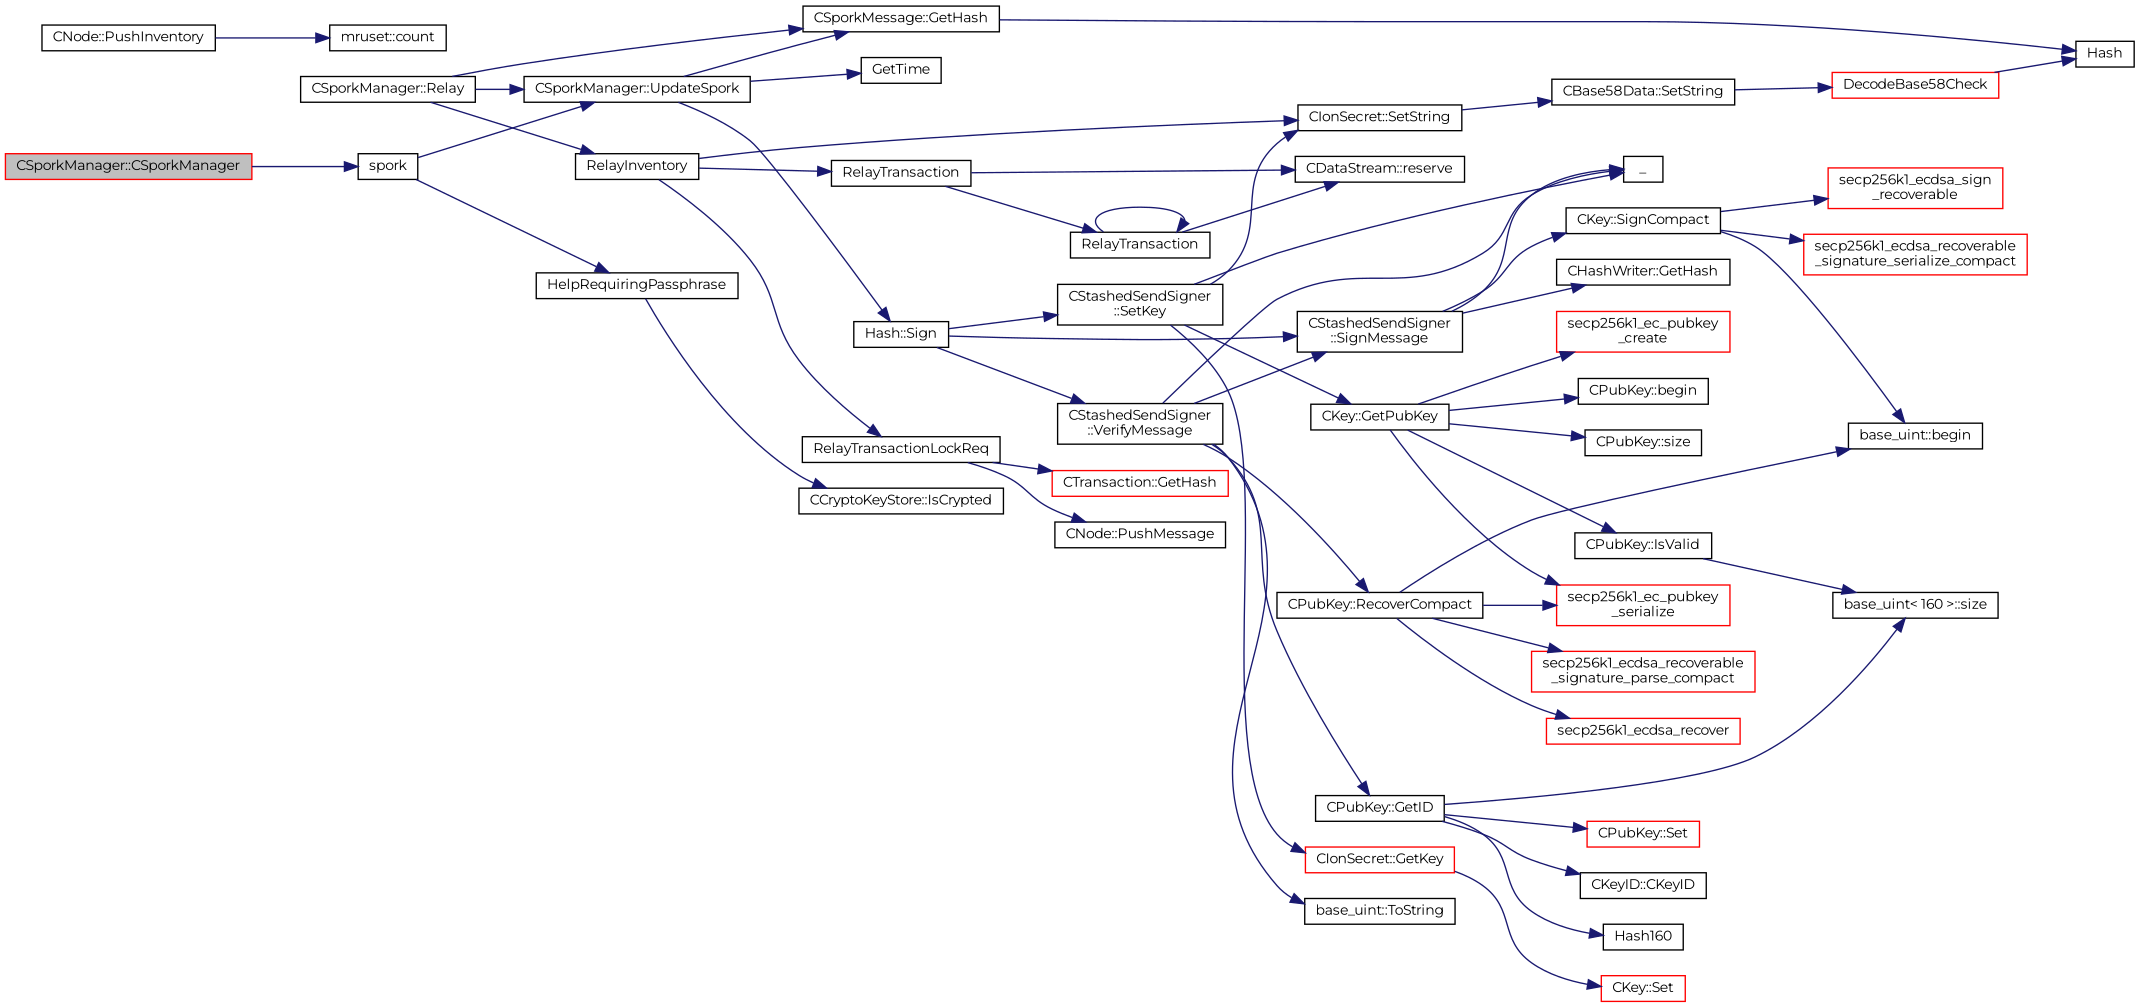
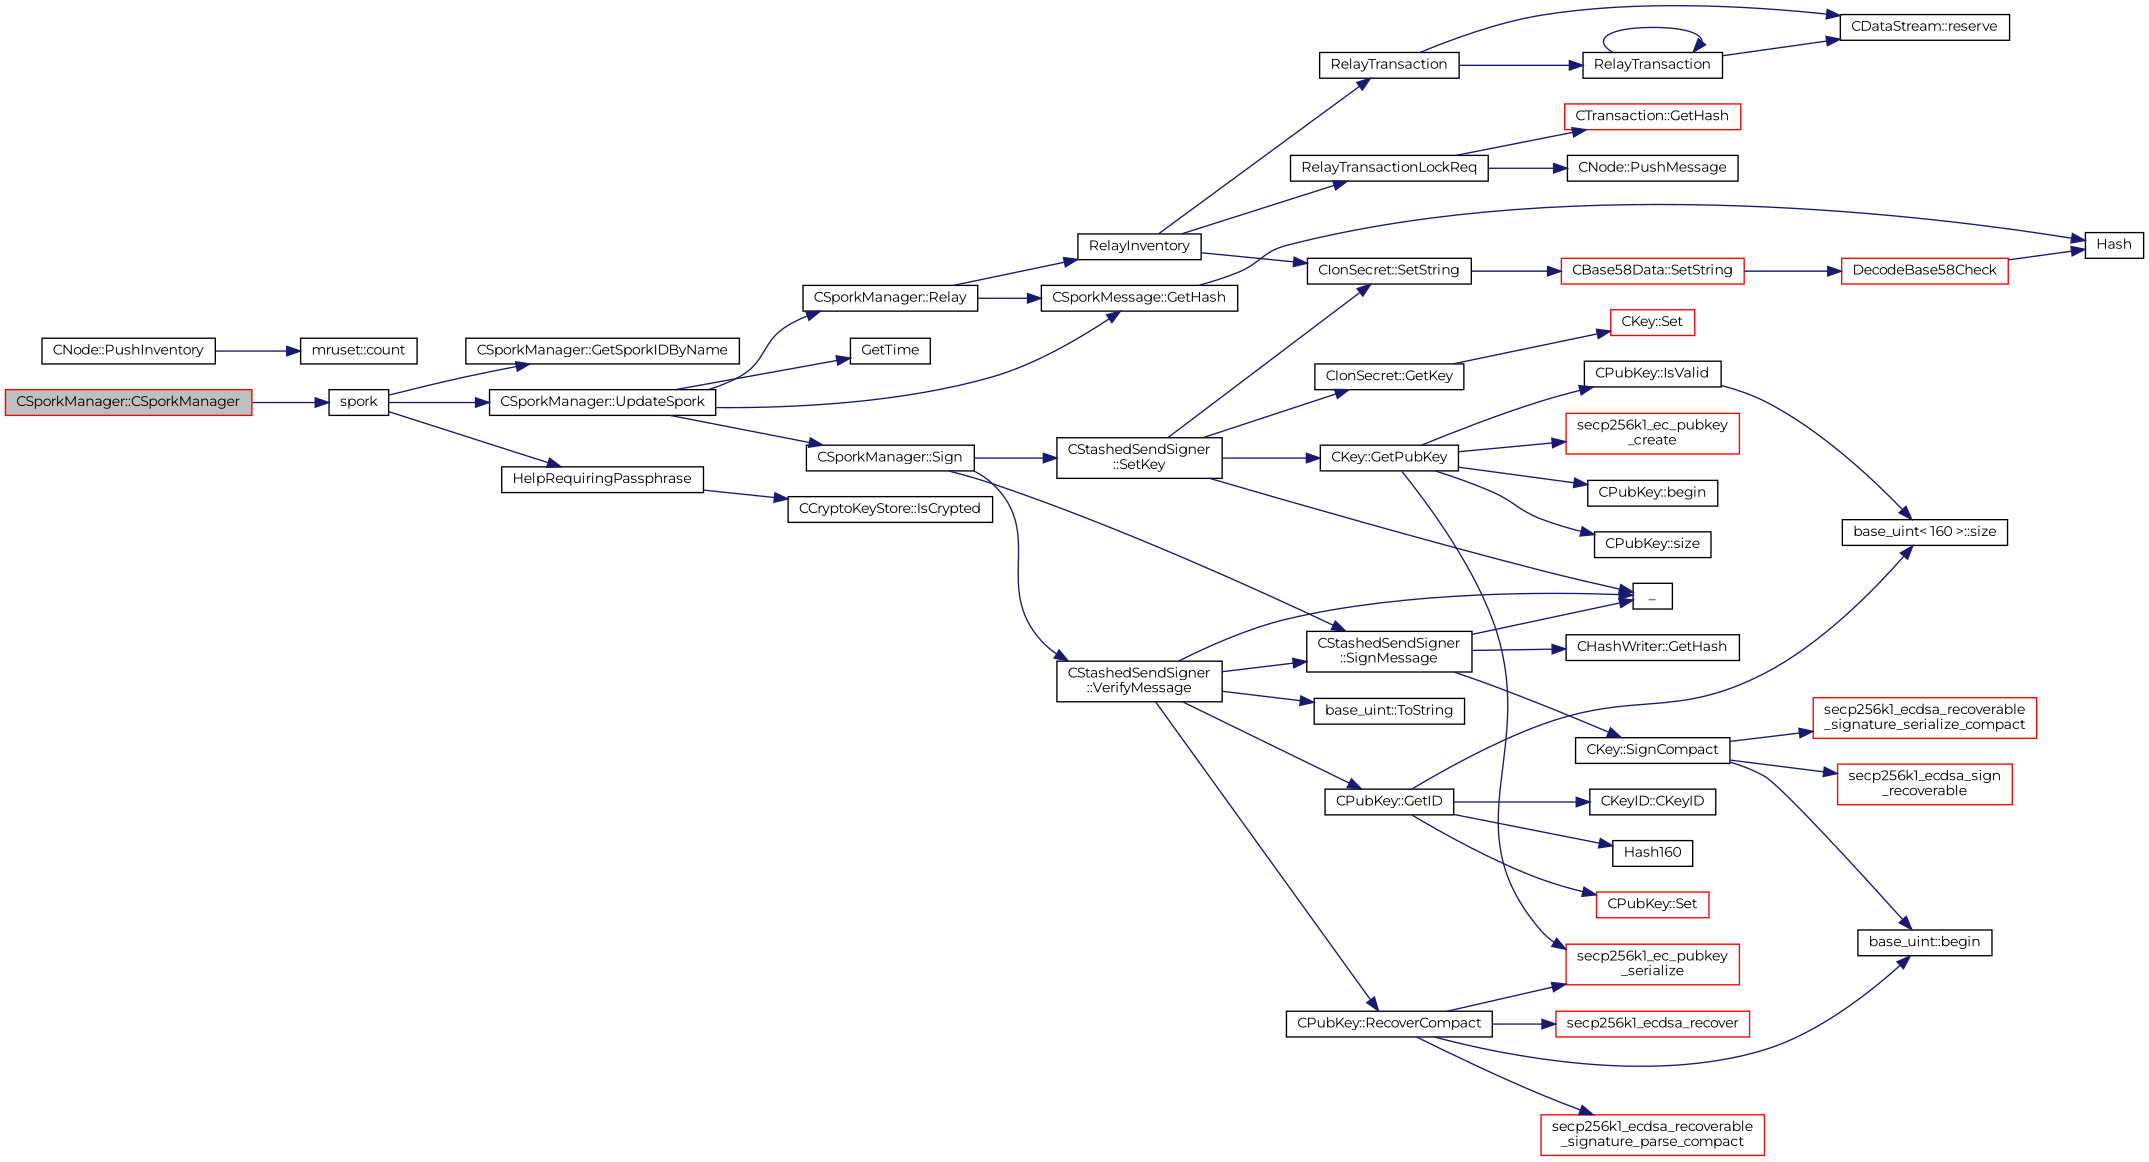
(493, 89) -> (761, 357)
(1643, 92) -> (1653, 271)
(901, 334) -> (890, 458)
none -> (603, 351)
(1380, 860) -> (1389, 377)
